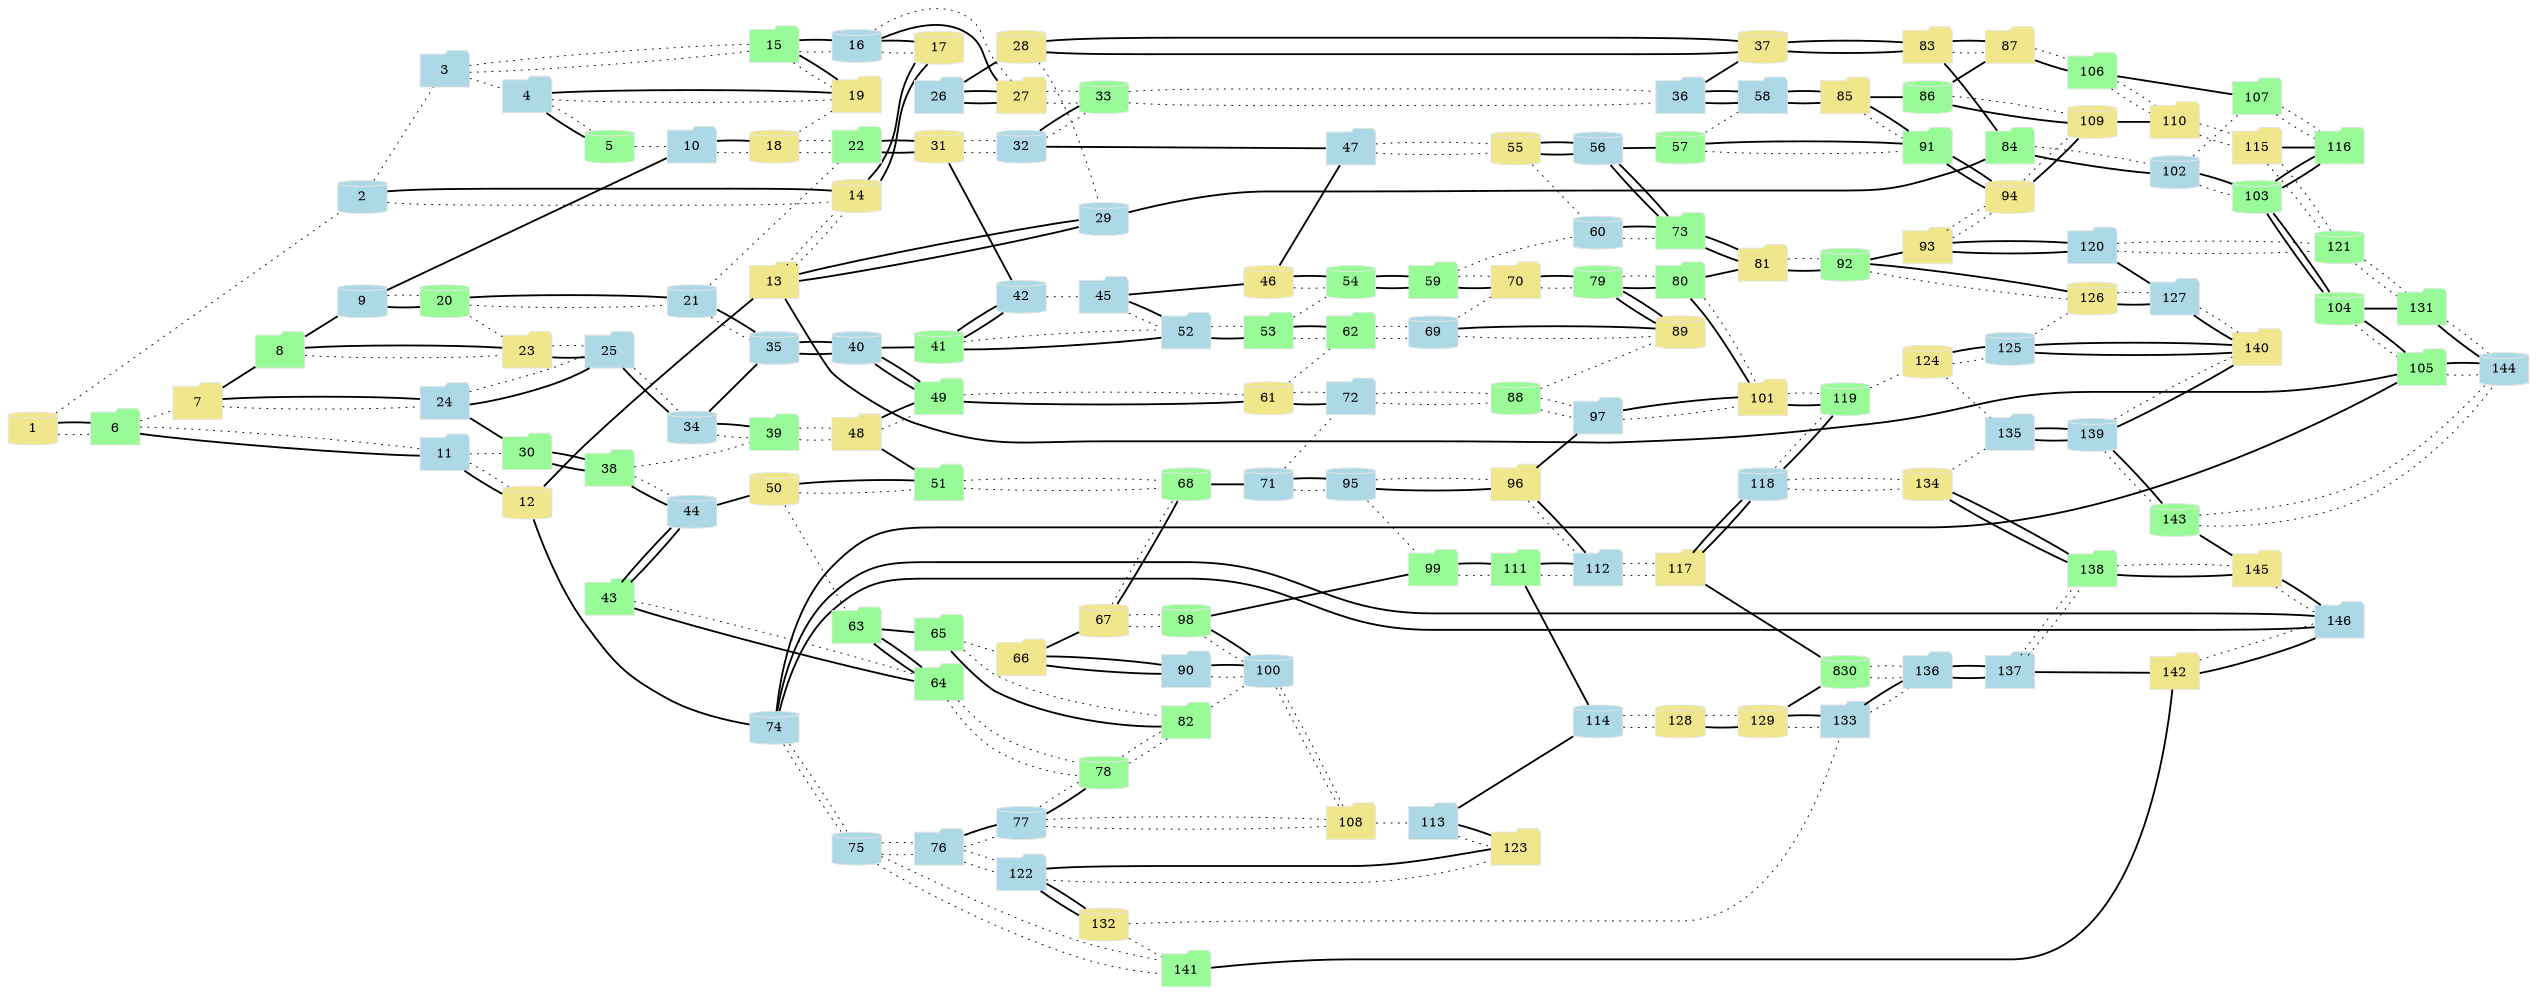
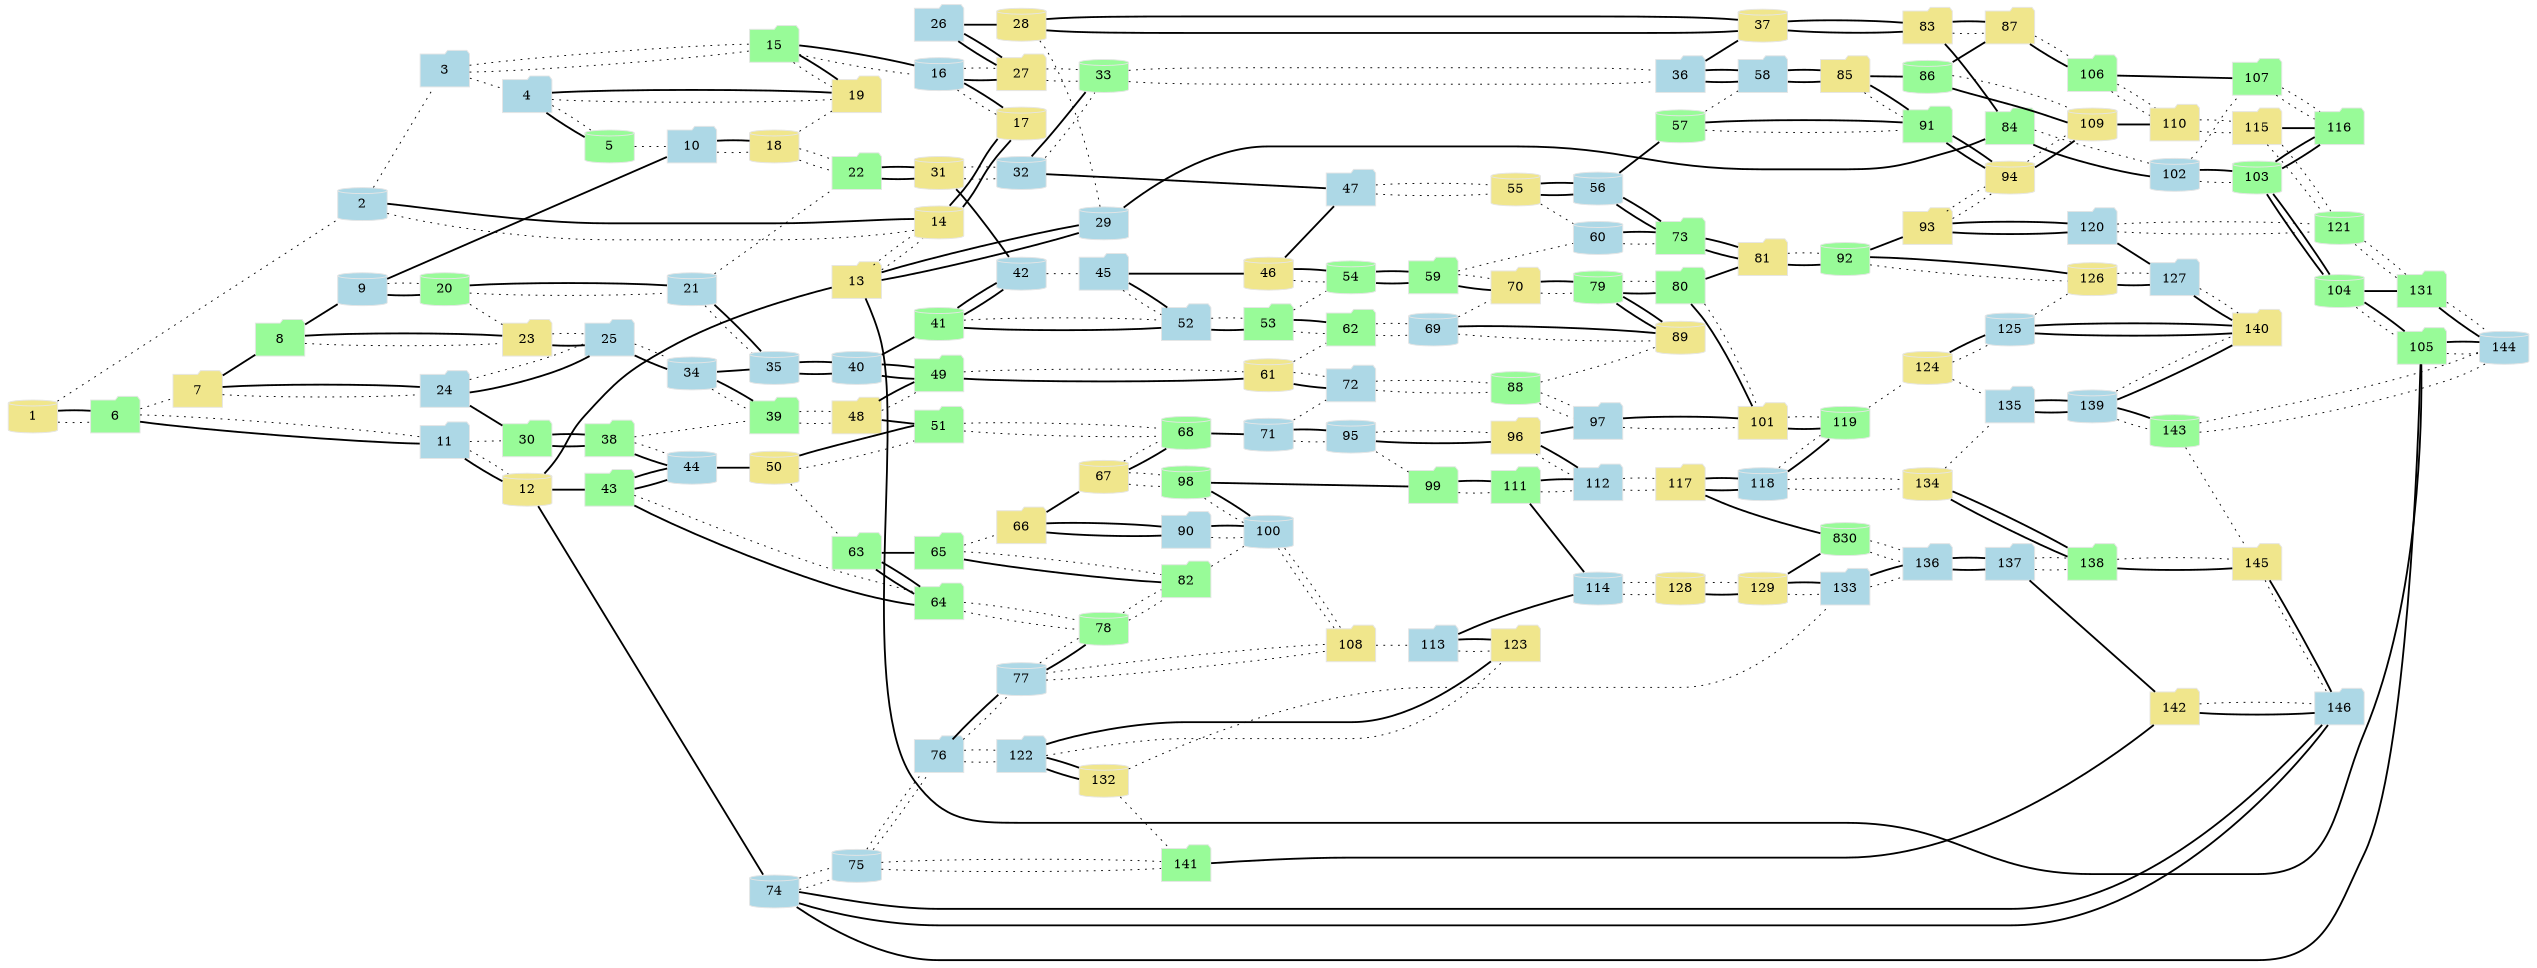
none -> (569, 490)
(2216, 545) -> (2216, 497)
